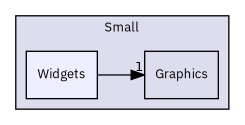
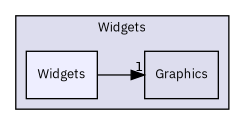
(122, 28) -> (122, 28)
